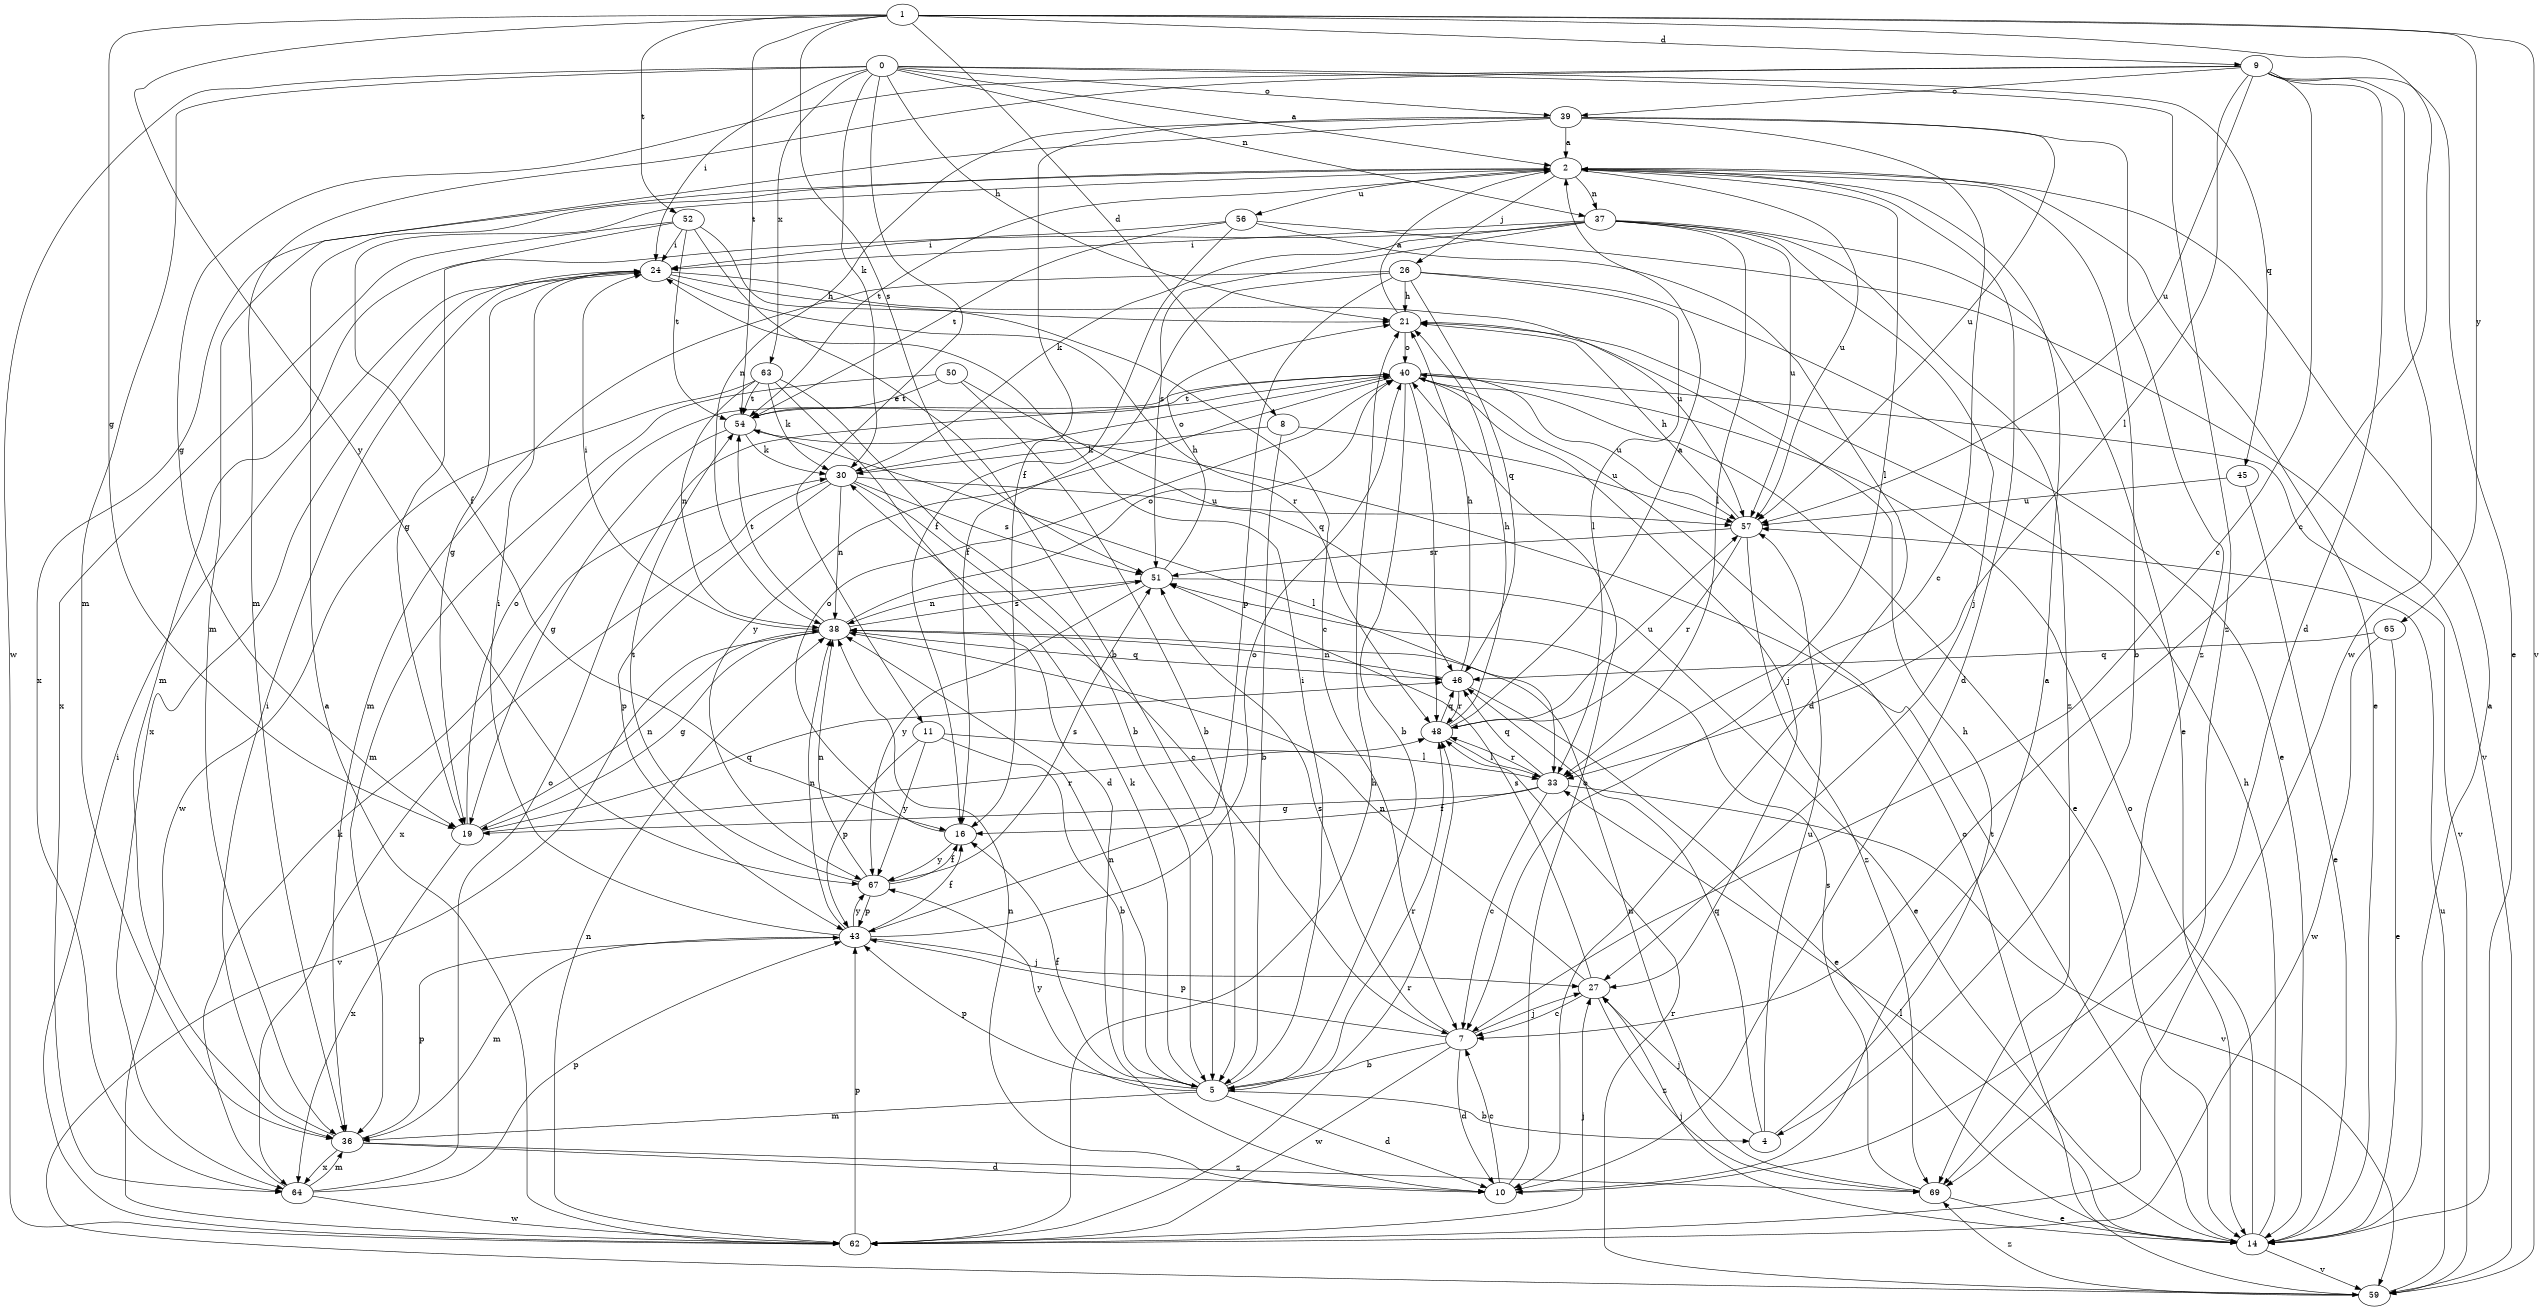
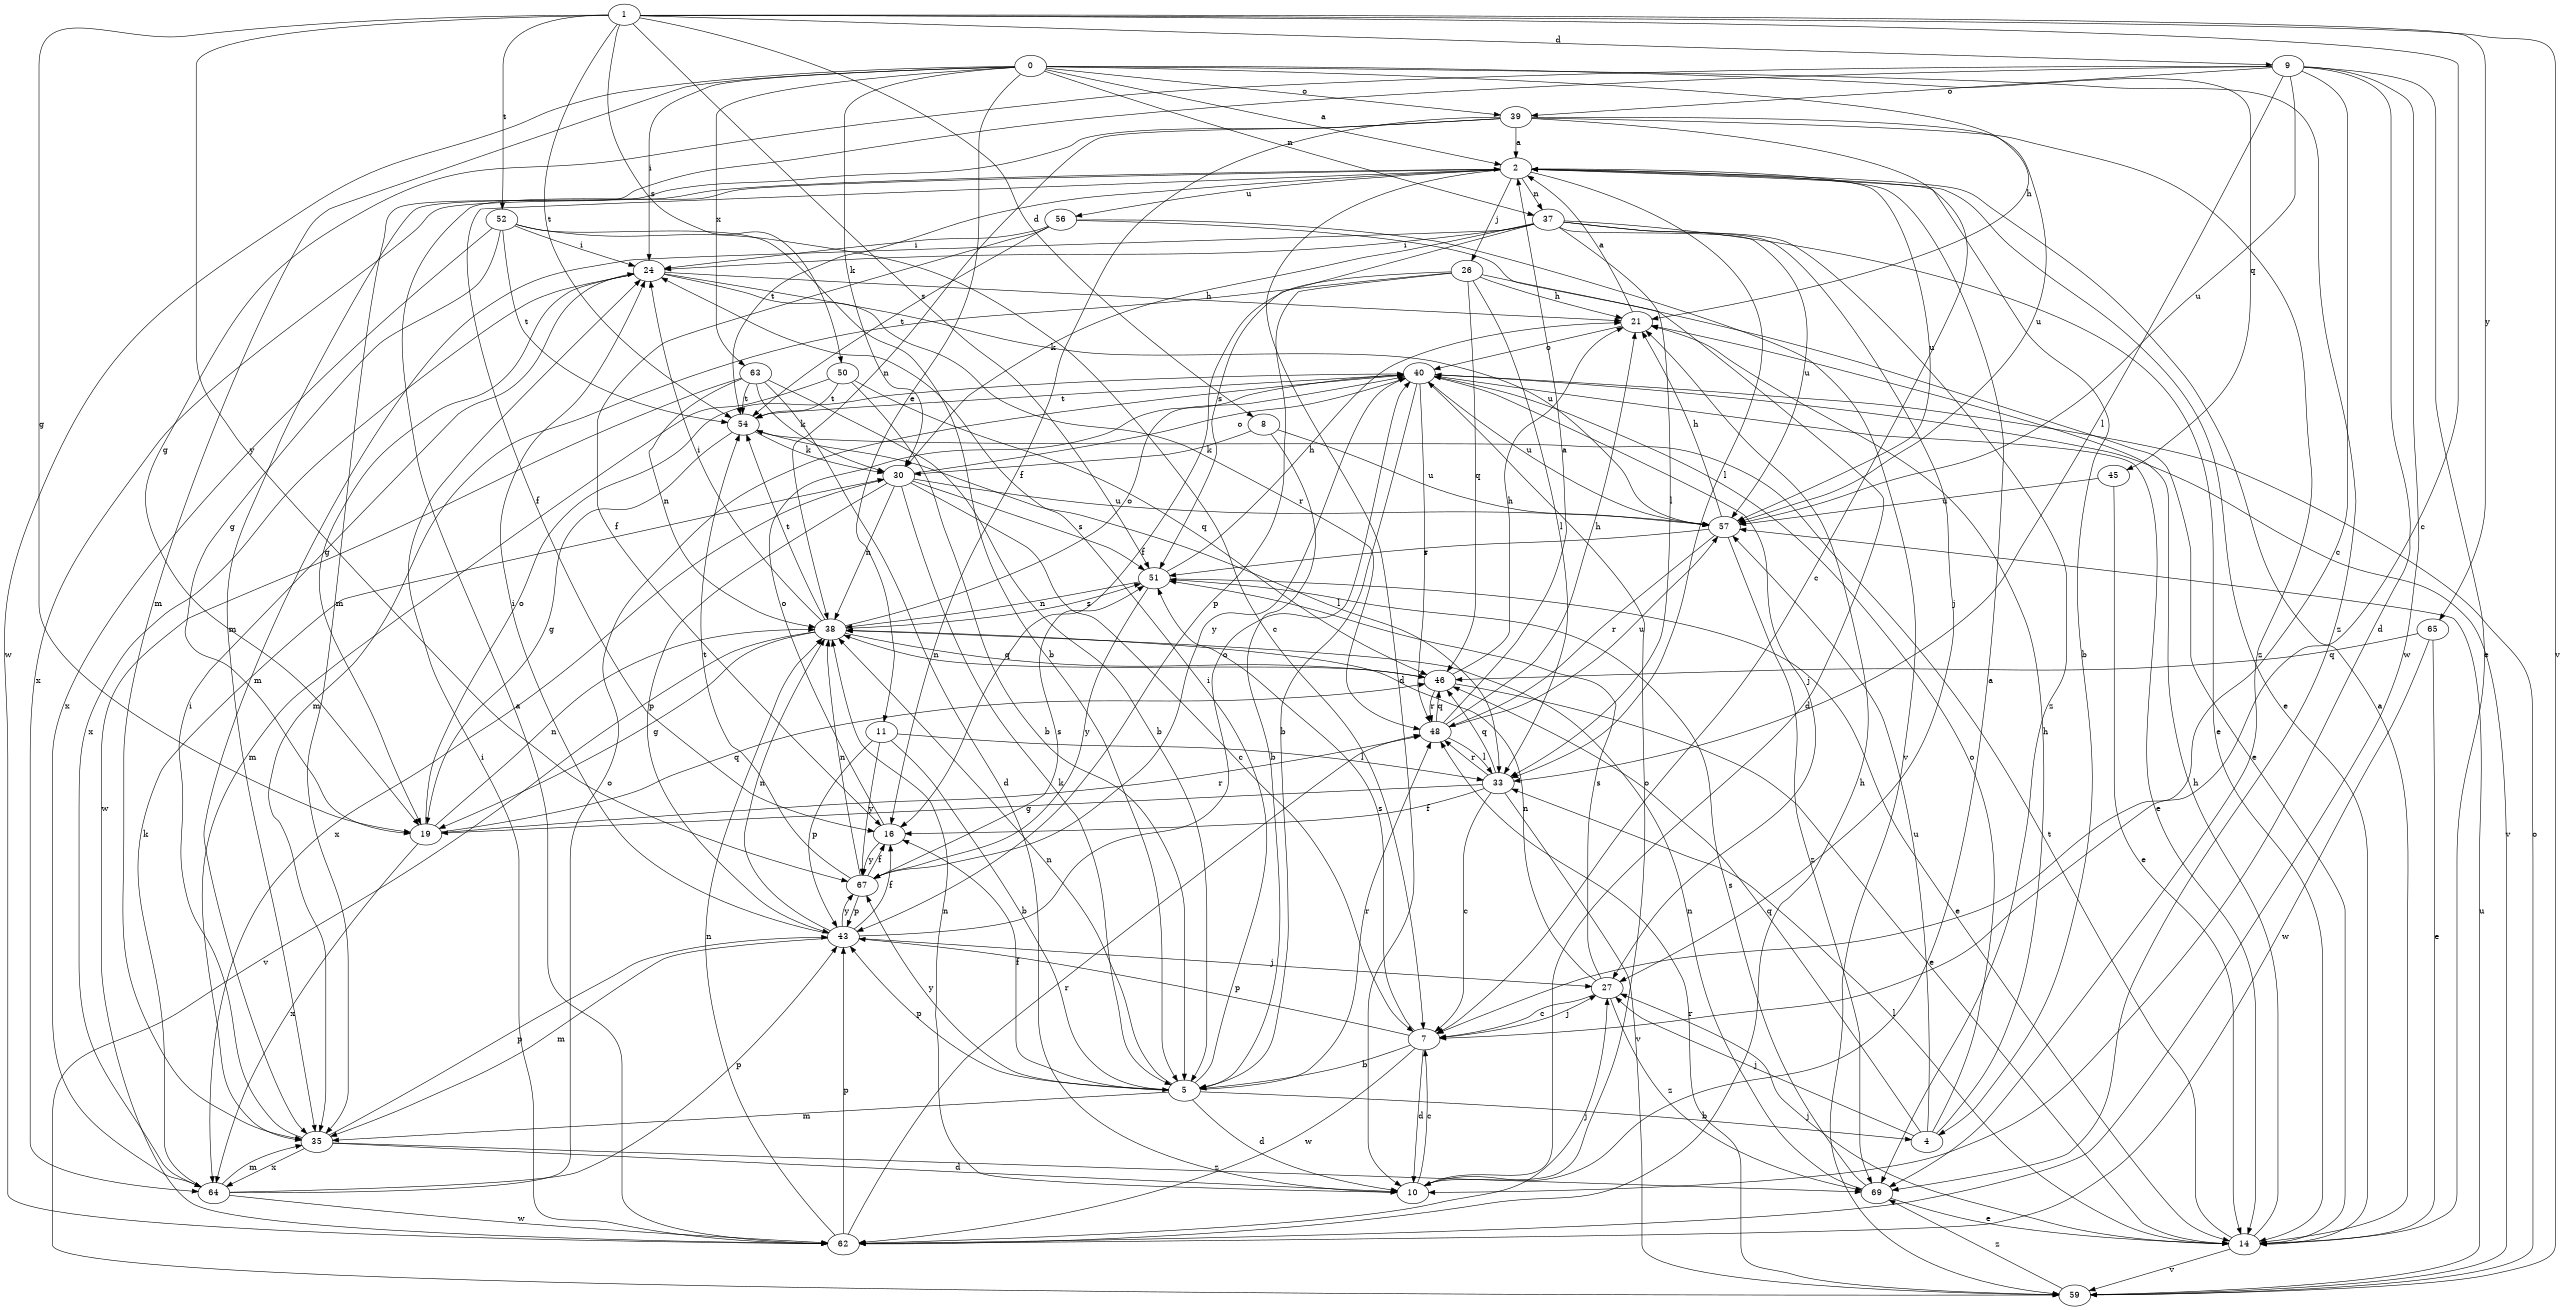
none -> (688, 224)
(2039, 613) -> (1889, 639)
(1114, 762) -> (1039, 770)
(347, 1142) -> (317, 1142)
